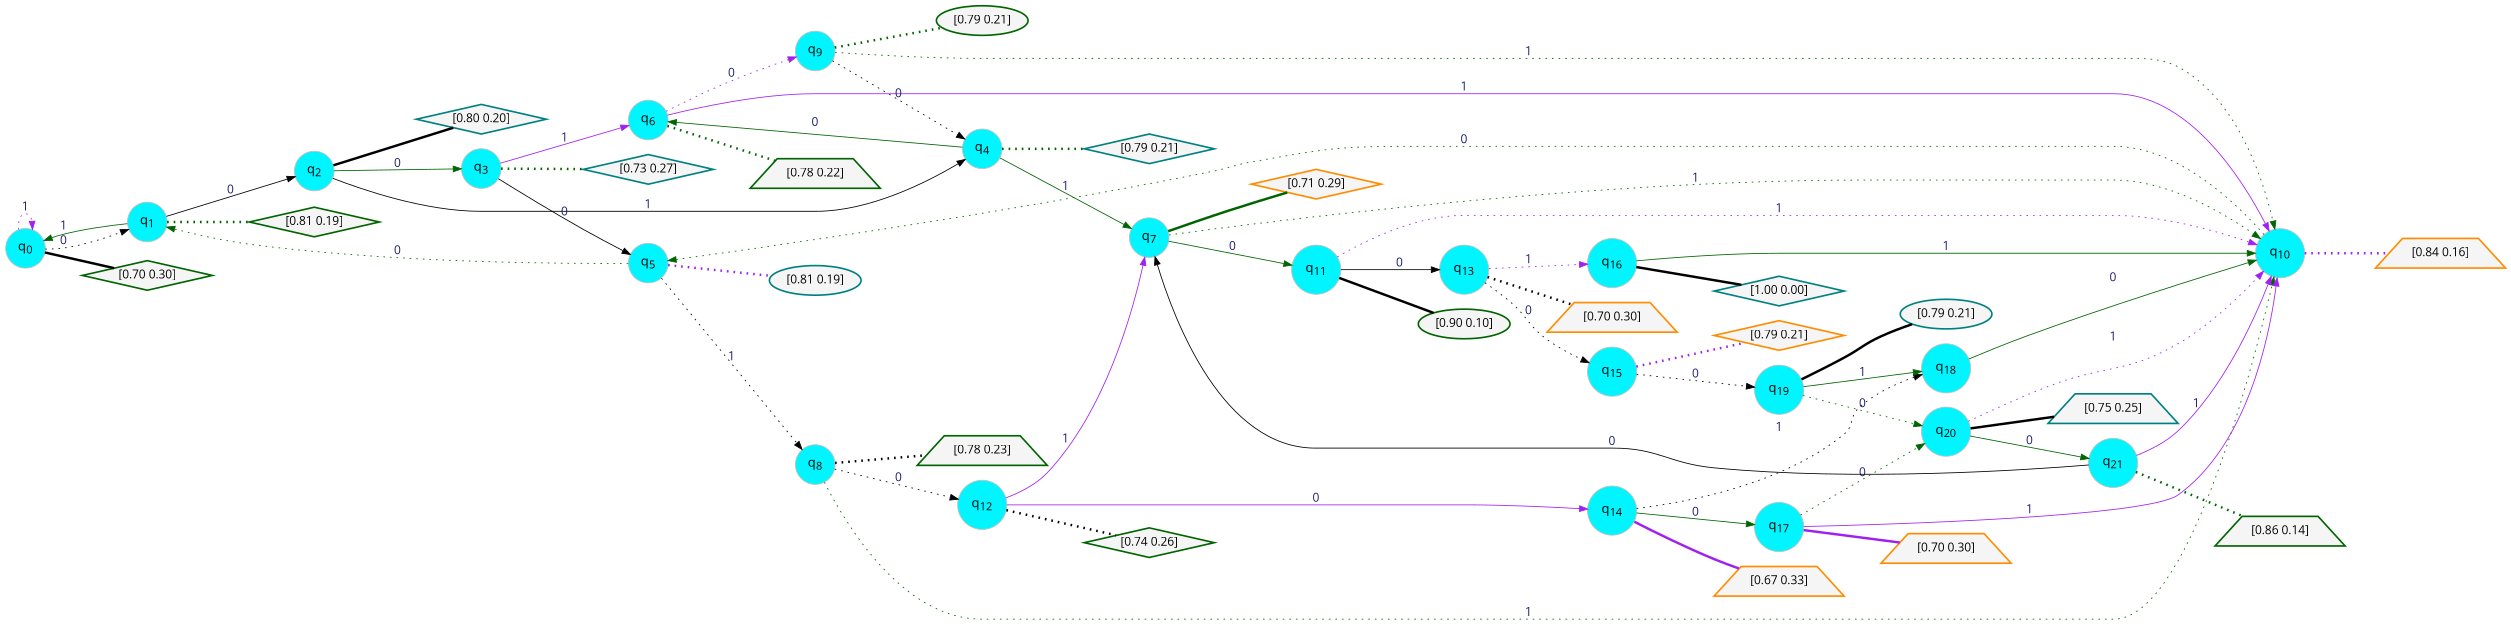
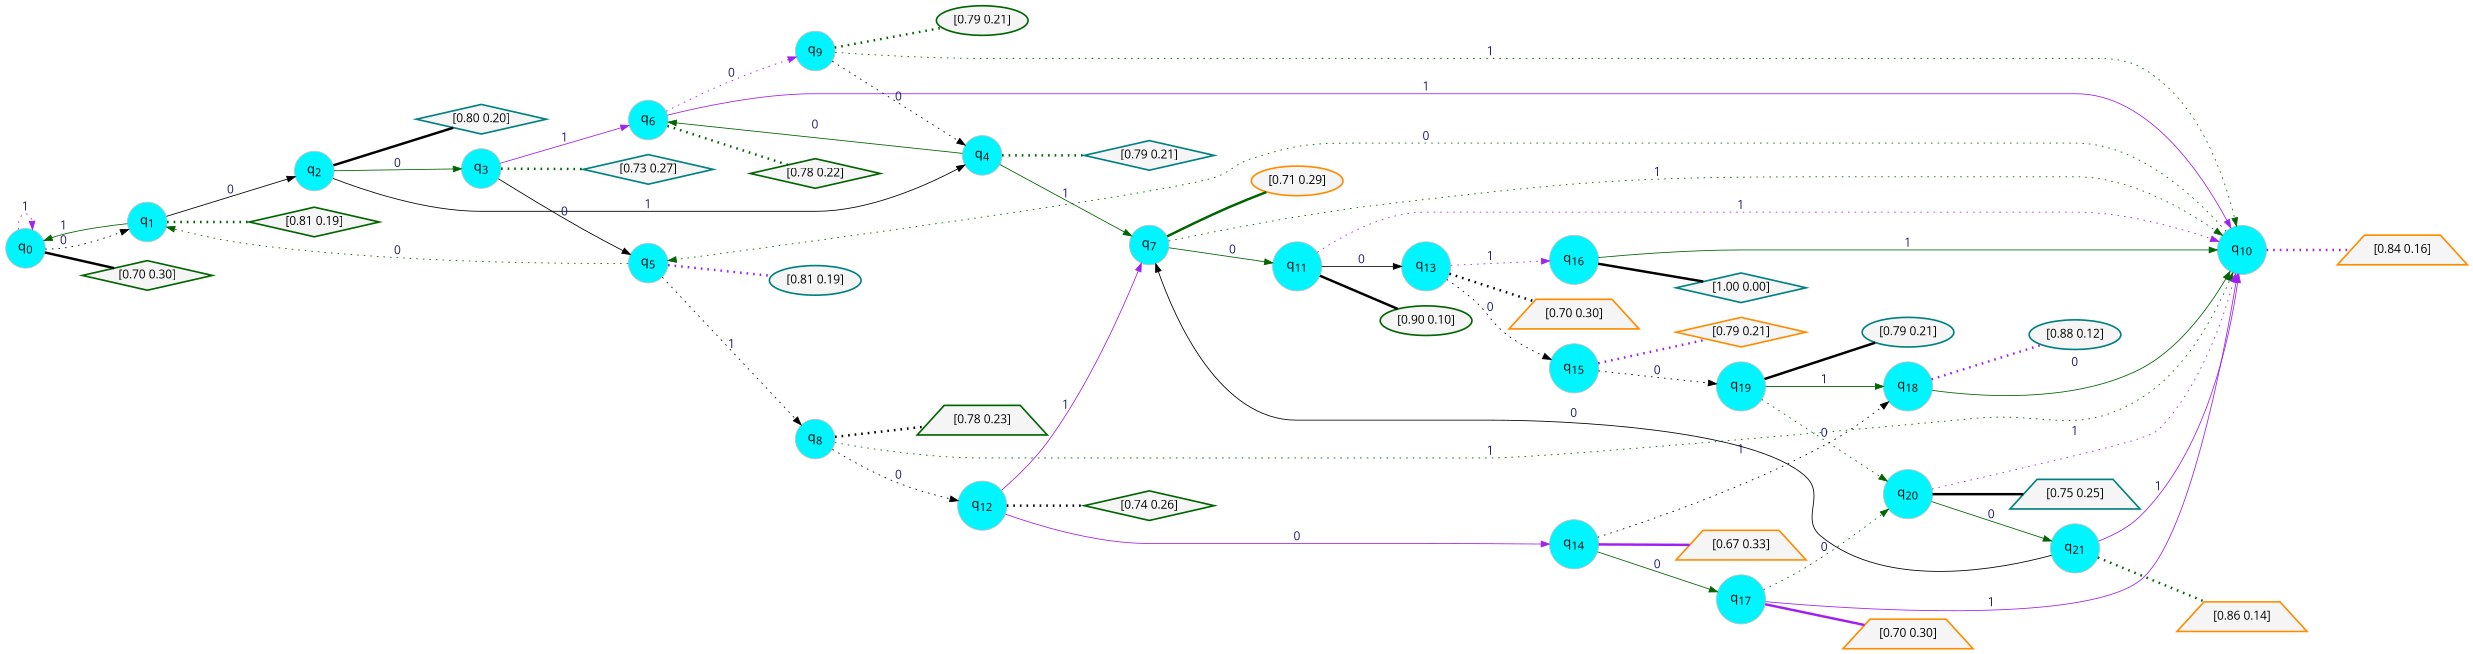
(815, 173) -> (815, 173)
(1316, 184) -> (1297, 181)
none -> (2075, 335)
(2280, 531) -> (2242, 617)
